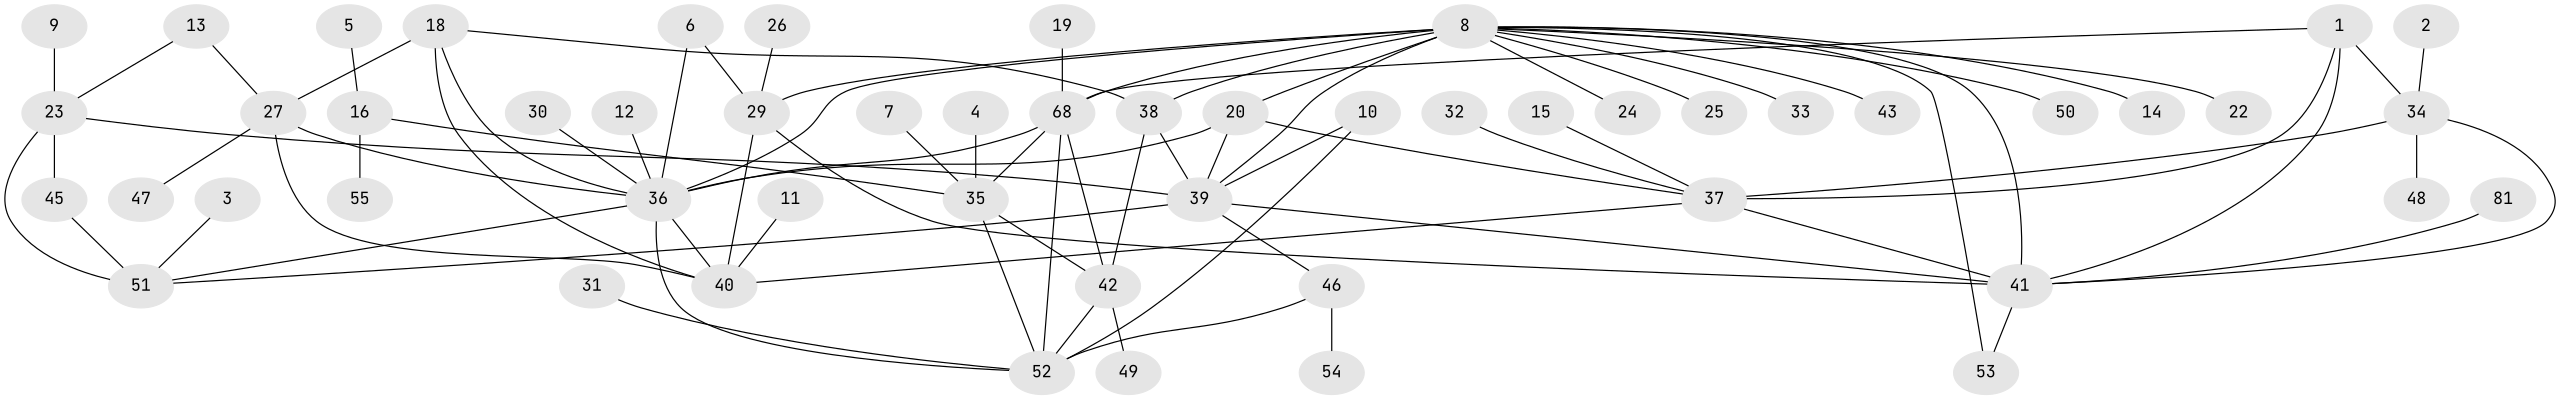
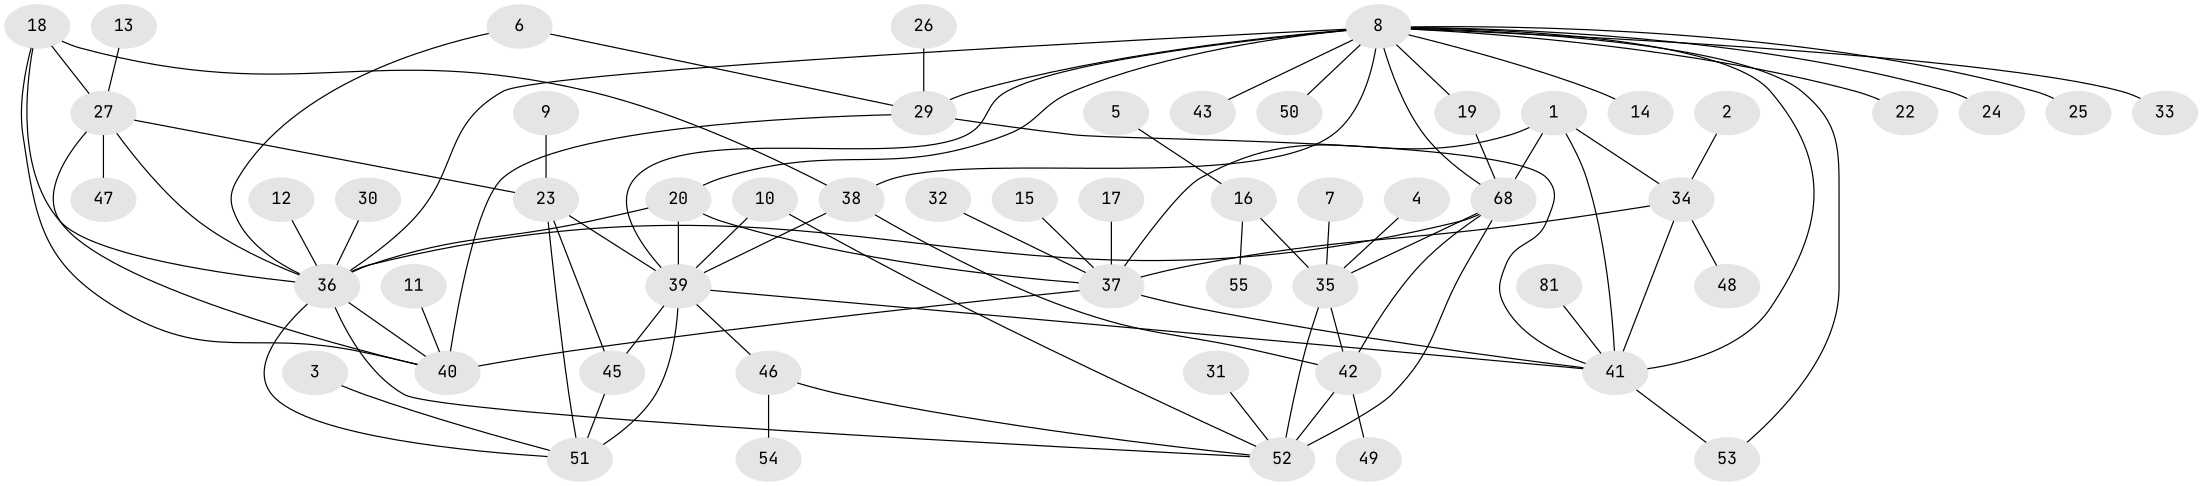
(125, 70) -> (325, 156)
none -> (1423, 70)
none -> (1111, 200)
none -> (645, 330)
